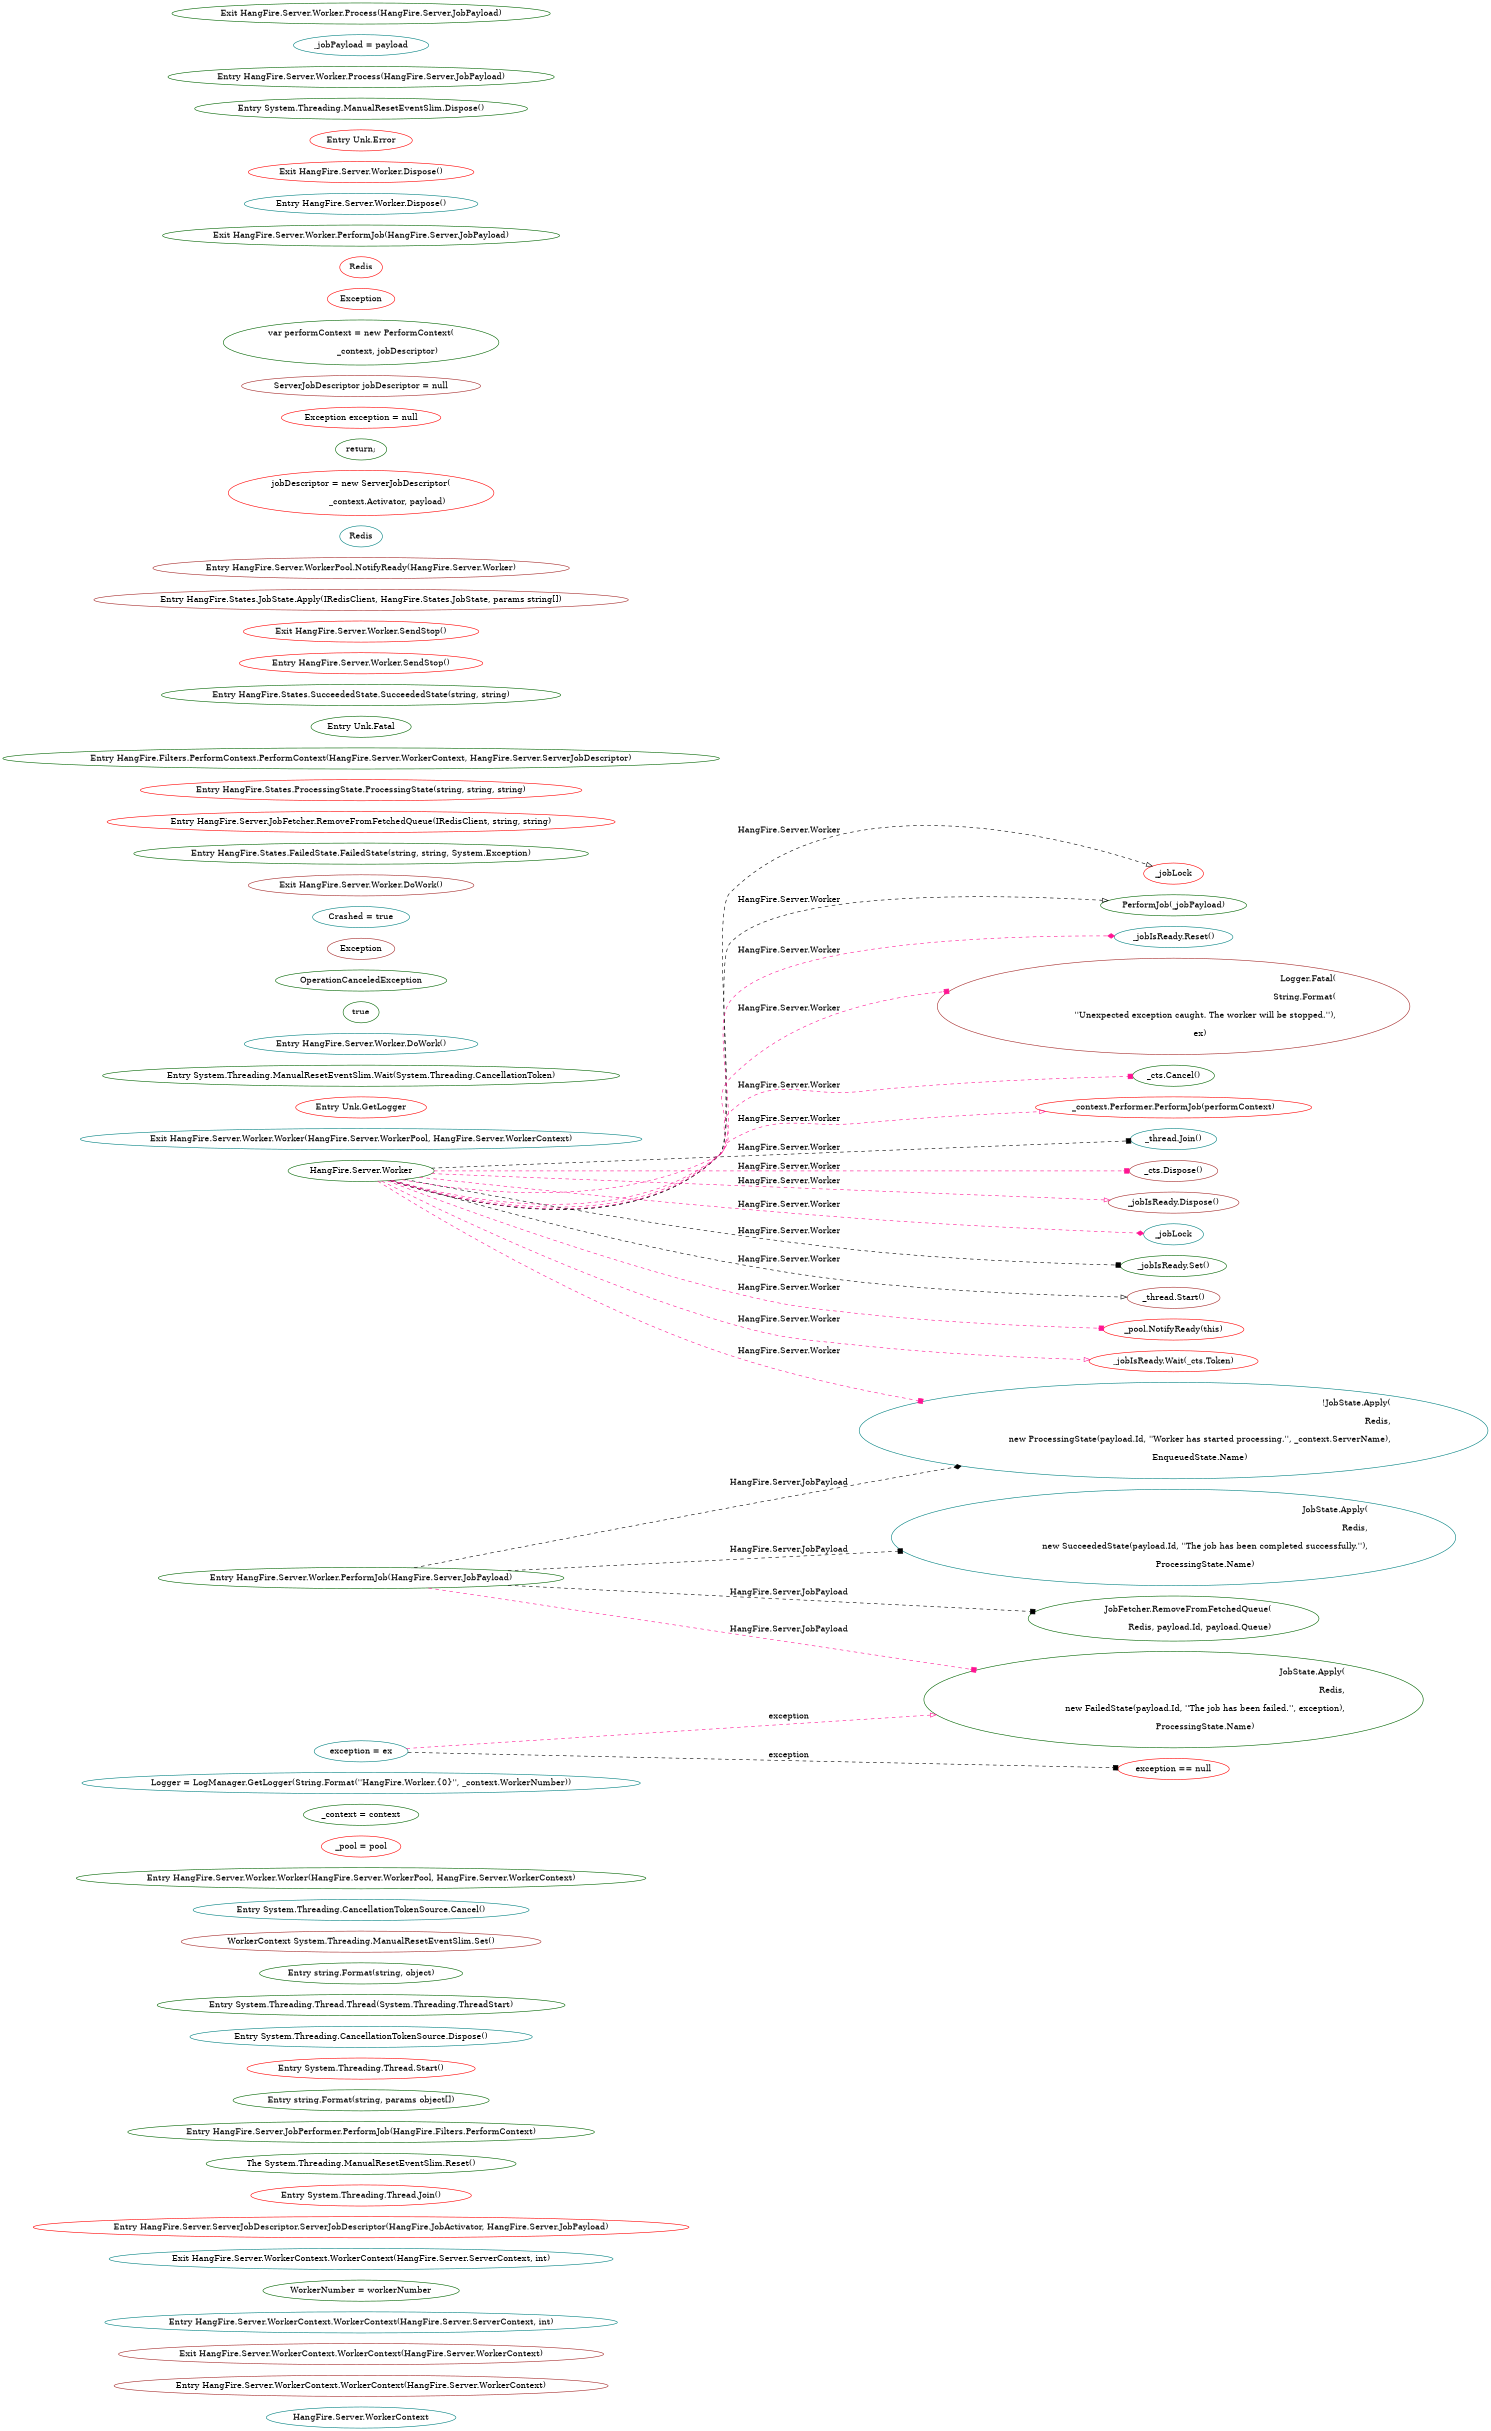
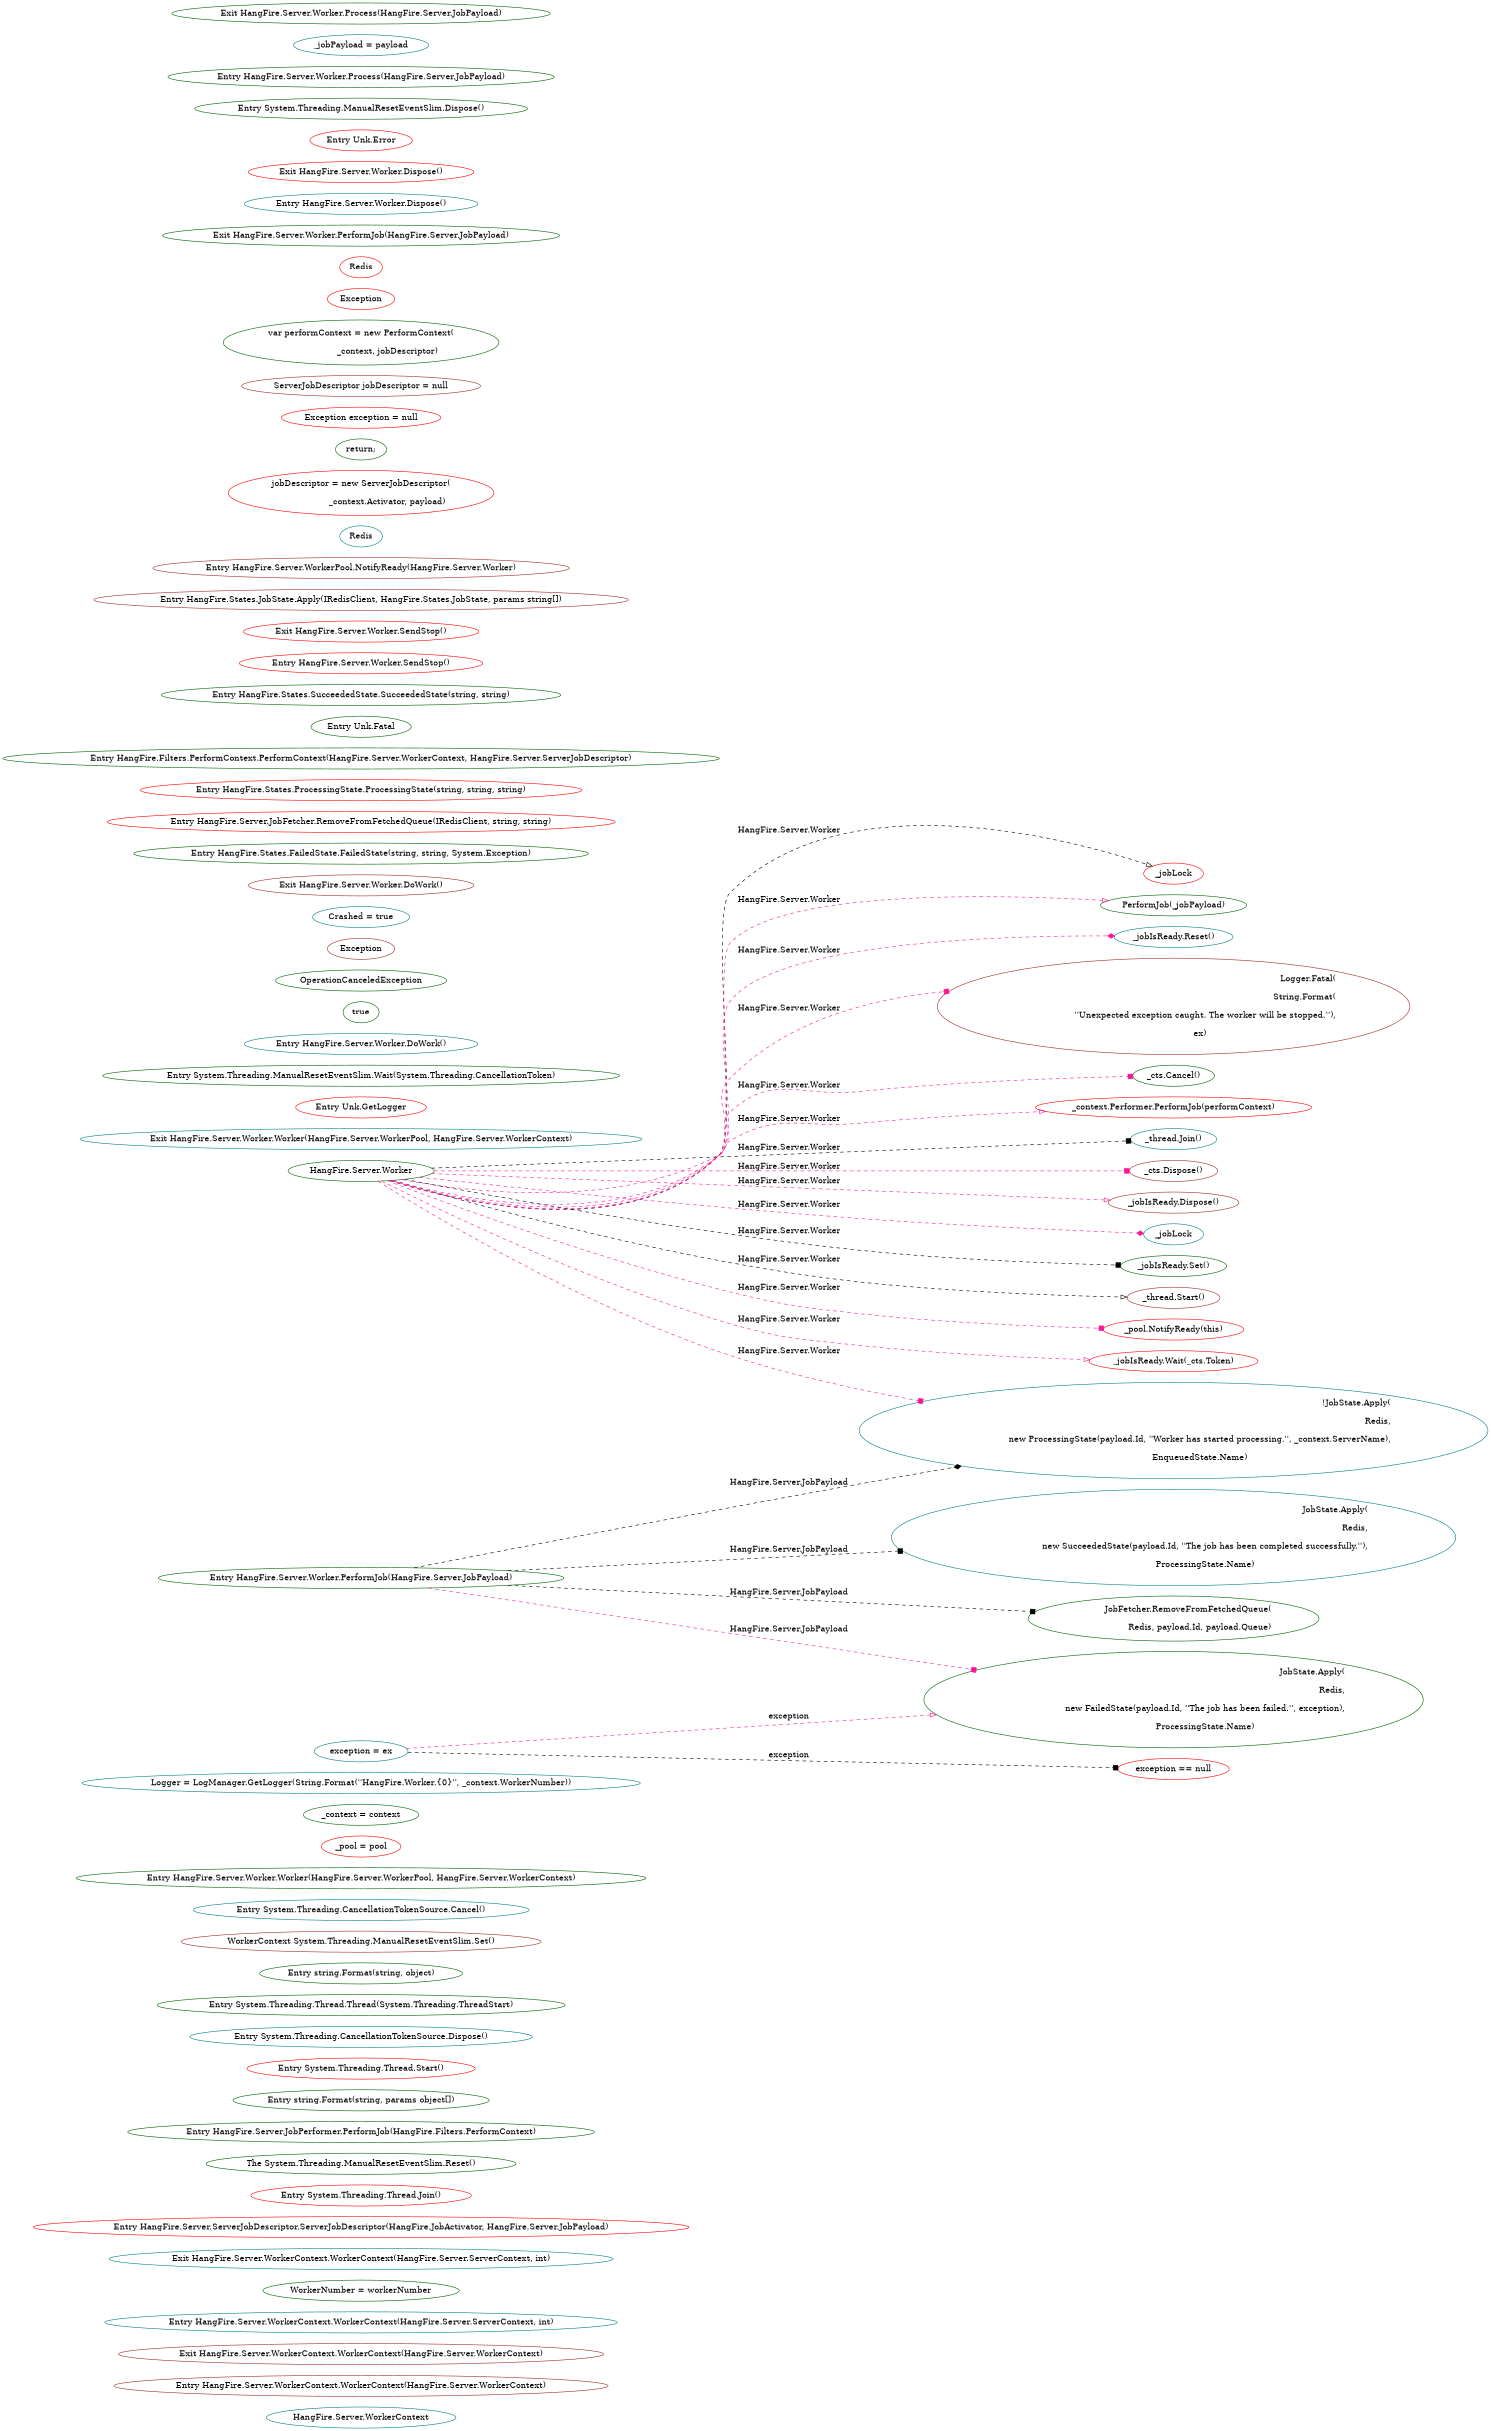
(734, 940) -> (734, 940)
